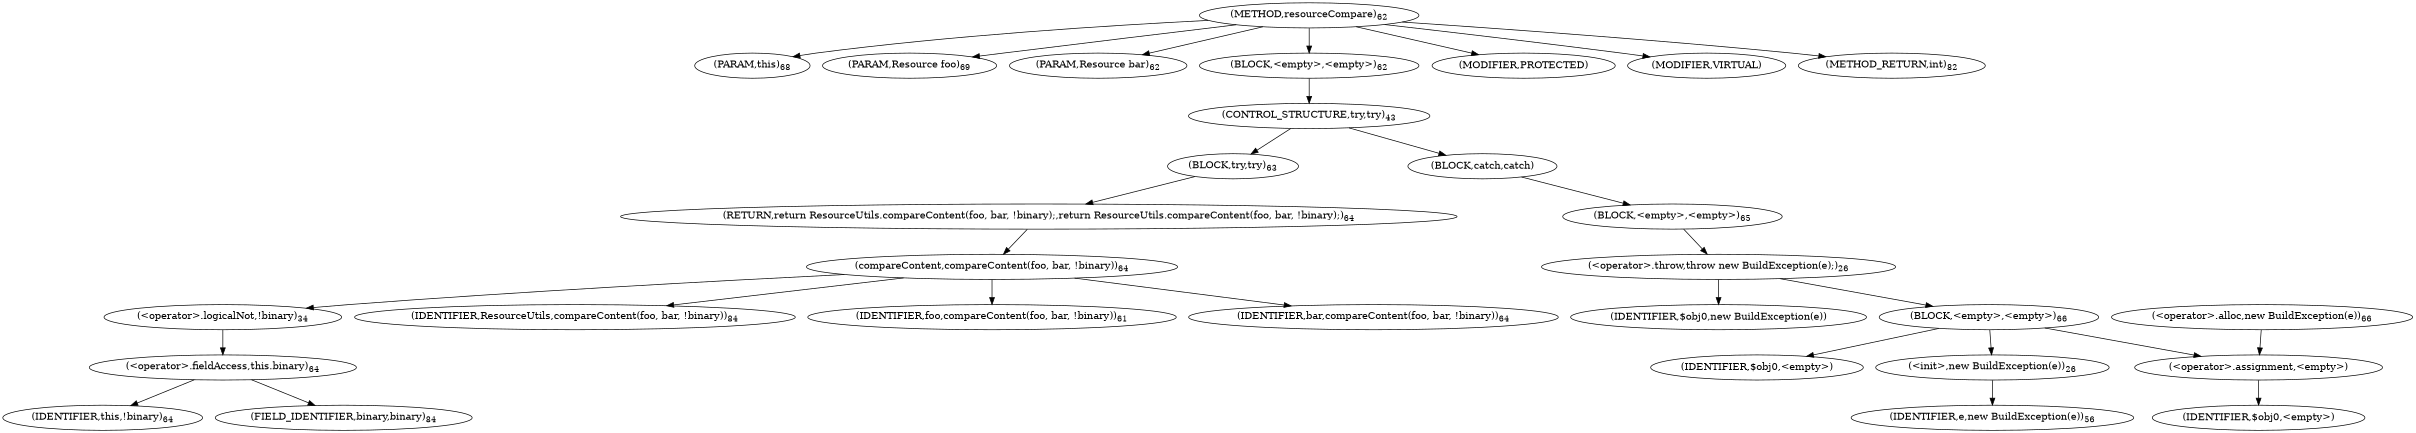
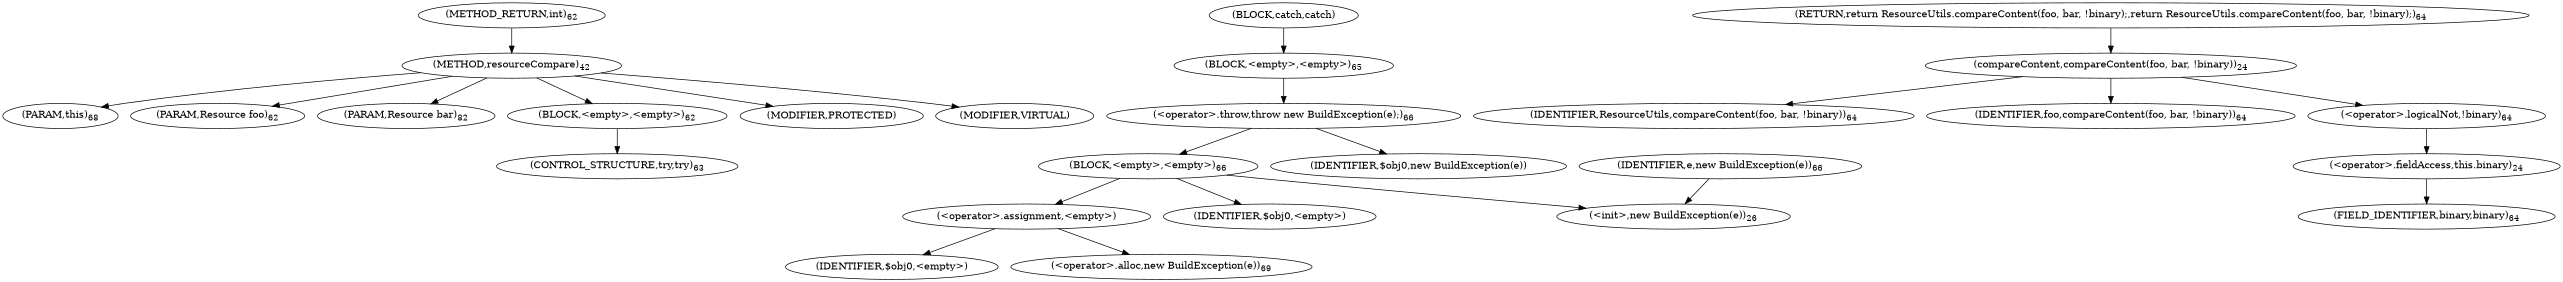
(1383, 14) -> (585, 65)
(1611, 37) -> (512, 37)
(965, 65) -> (274, 115)
(1155, 65) -> (463, 115)
(1953, 65) -> (573, 14)
(1391, 115) -> (699, 165)
(1394, 141) -> none
(1233, 166) -> none
(1124, 266) -> (2243, 65)
(1844, 266) -> (1409, 115)
(303, 316) -> (2507, 115)
(733, 316) -> (1852, 115)
(1123, 316) -> (2242, 115)
(2367, 316) -> (1266, 266)
(1373, 317) -> none
(2261, 339) -> (1090, 240)
(314, 366) -> (2518, 165)
(1992, 389) -> (1699, 189)
(431, 417) -> (2514, 216)
(2090, 417) -> (1818, 165)
(103, 418) -> none
